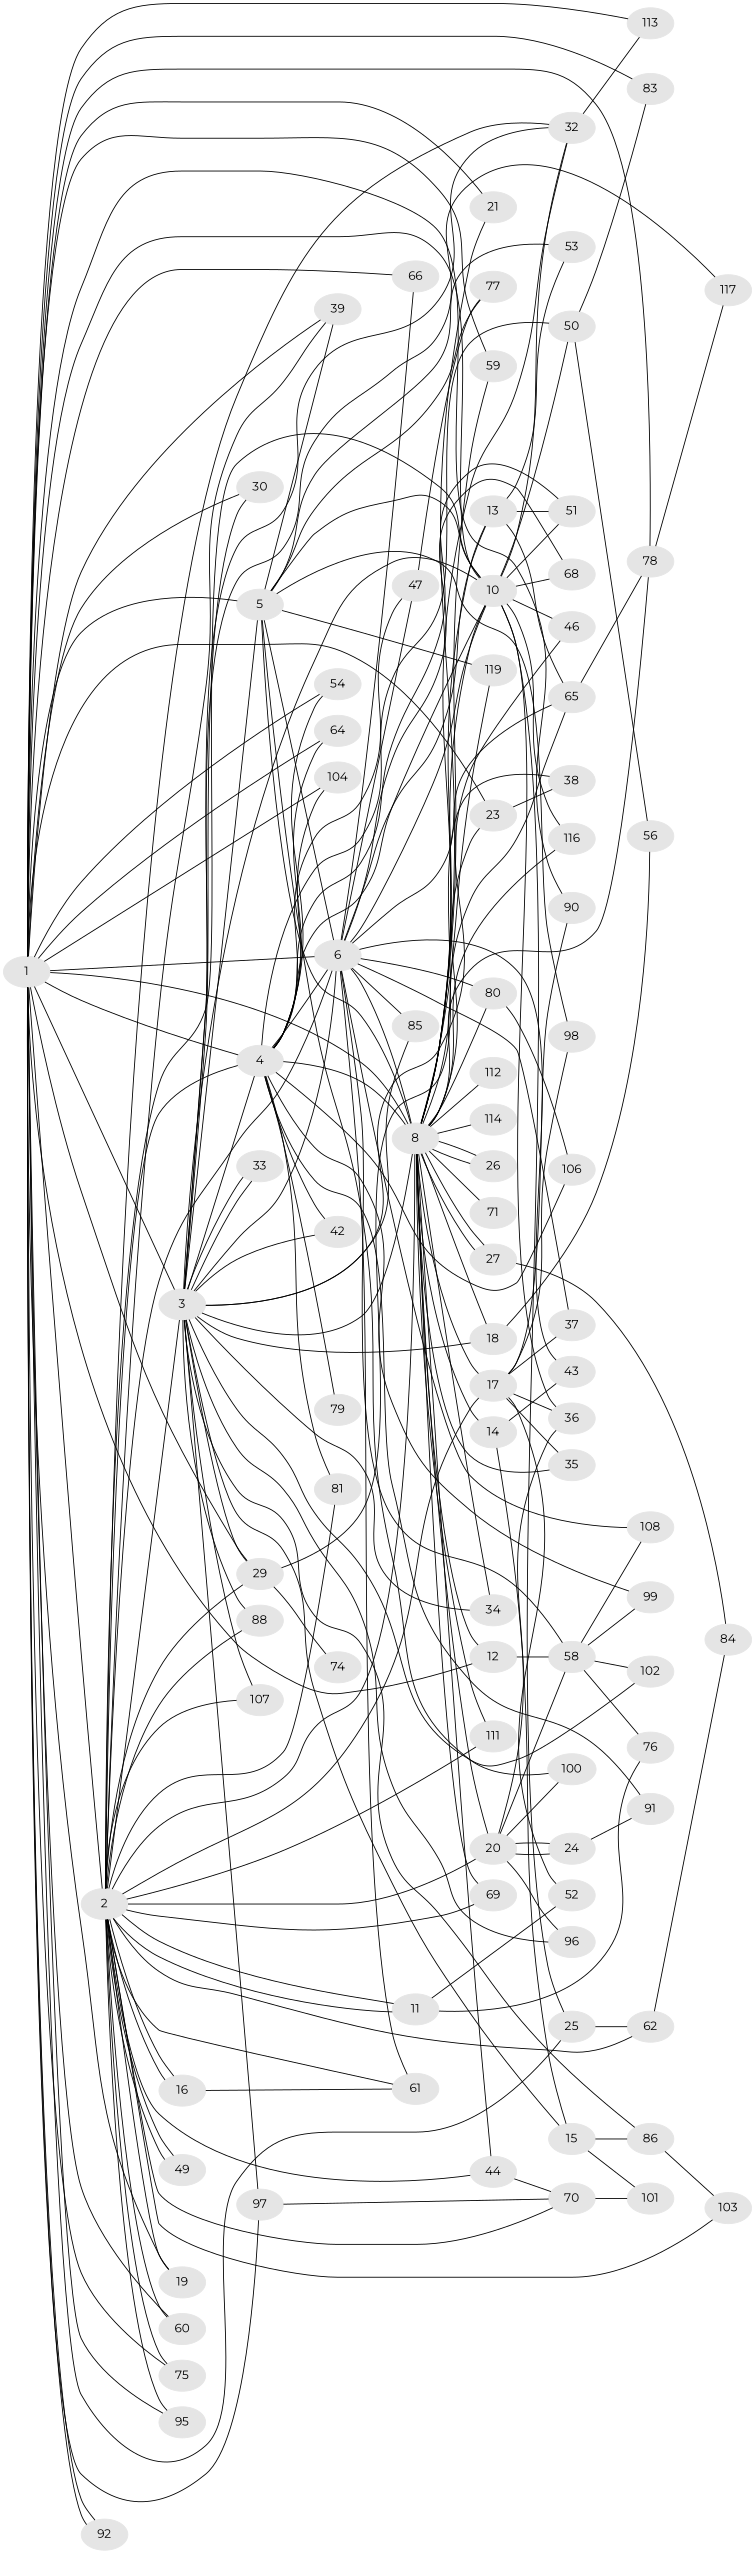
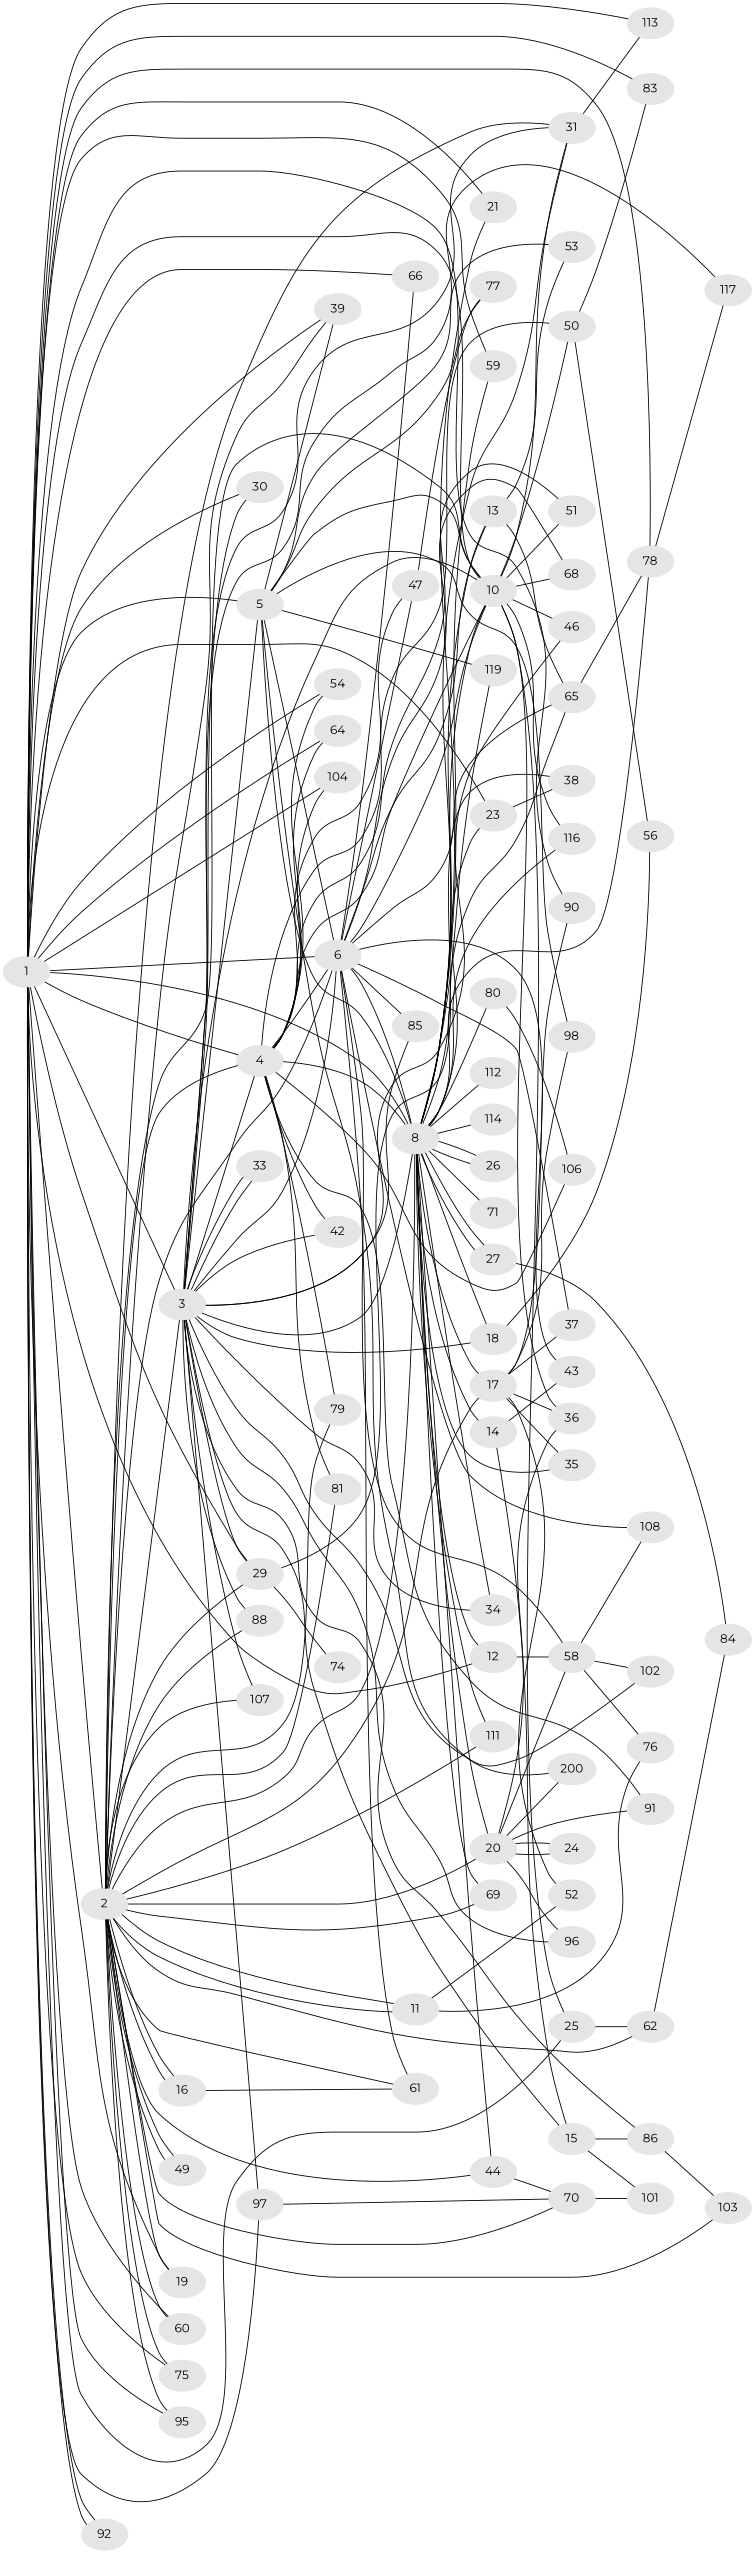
(572, 128) -> (572, 128)
(539, 511) -> none
(418, 969) -> none
(651, 1597) -> none
none -> (292, 1706)
(572, 1769) -> (572, 1769)
(611, 1829) -> (568, 1820)
